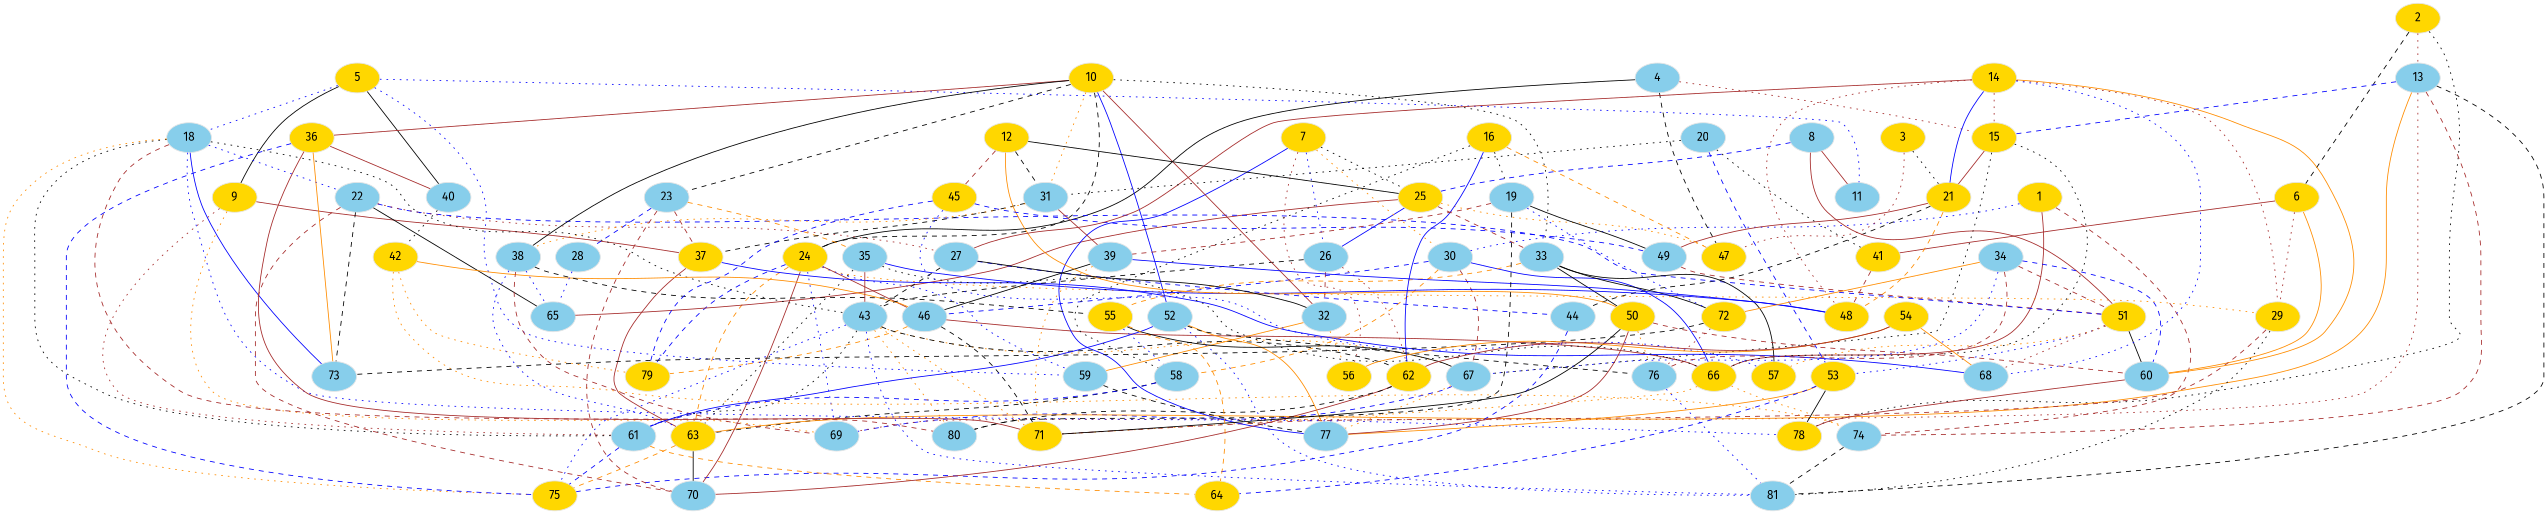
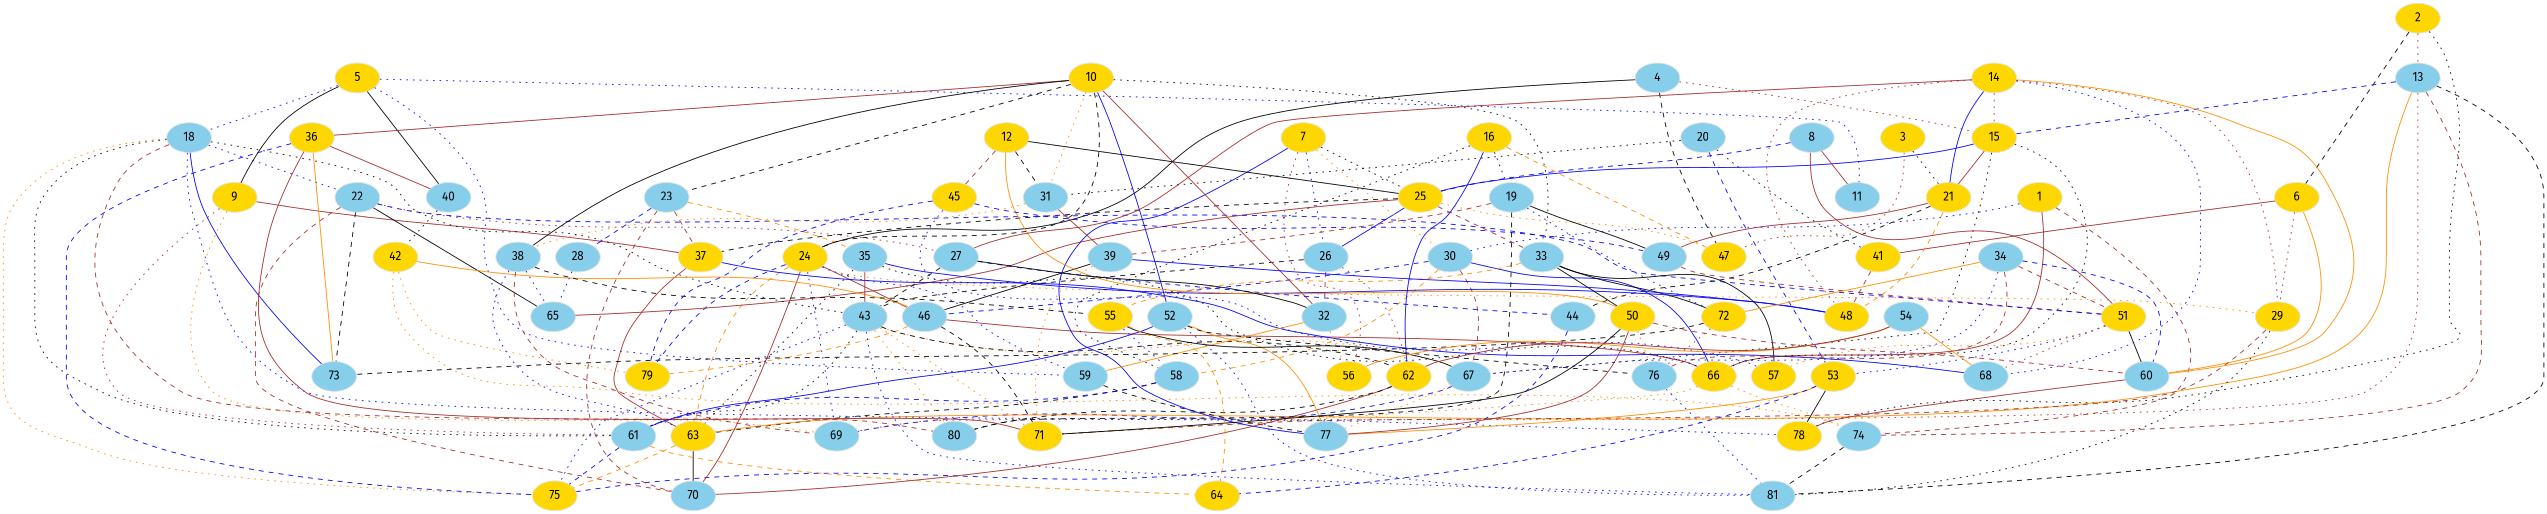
none -> (1707, 167)
(866, 229) -> (1161, 209)
(1906, 317) -> (1906, 317)
